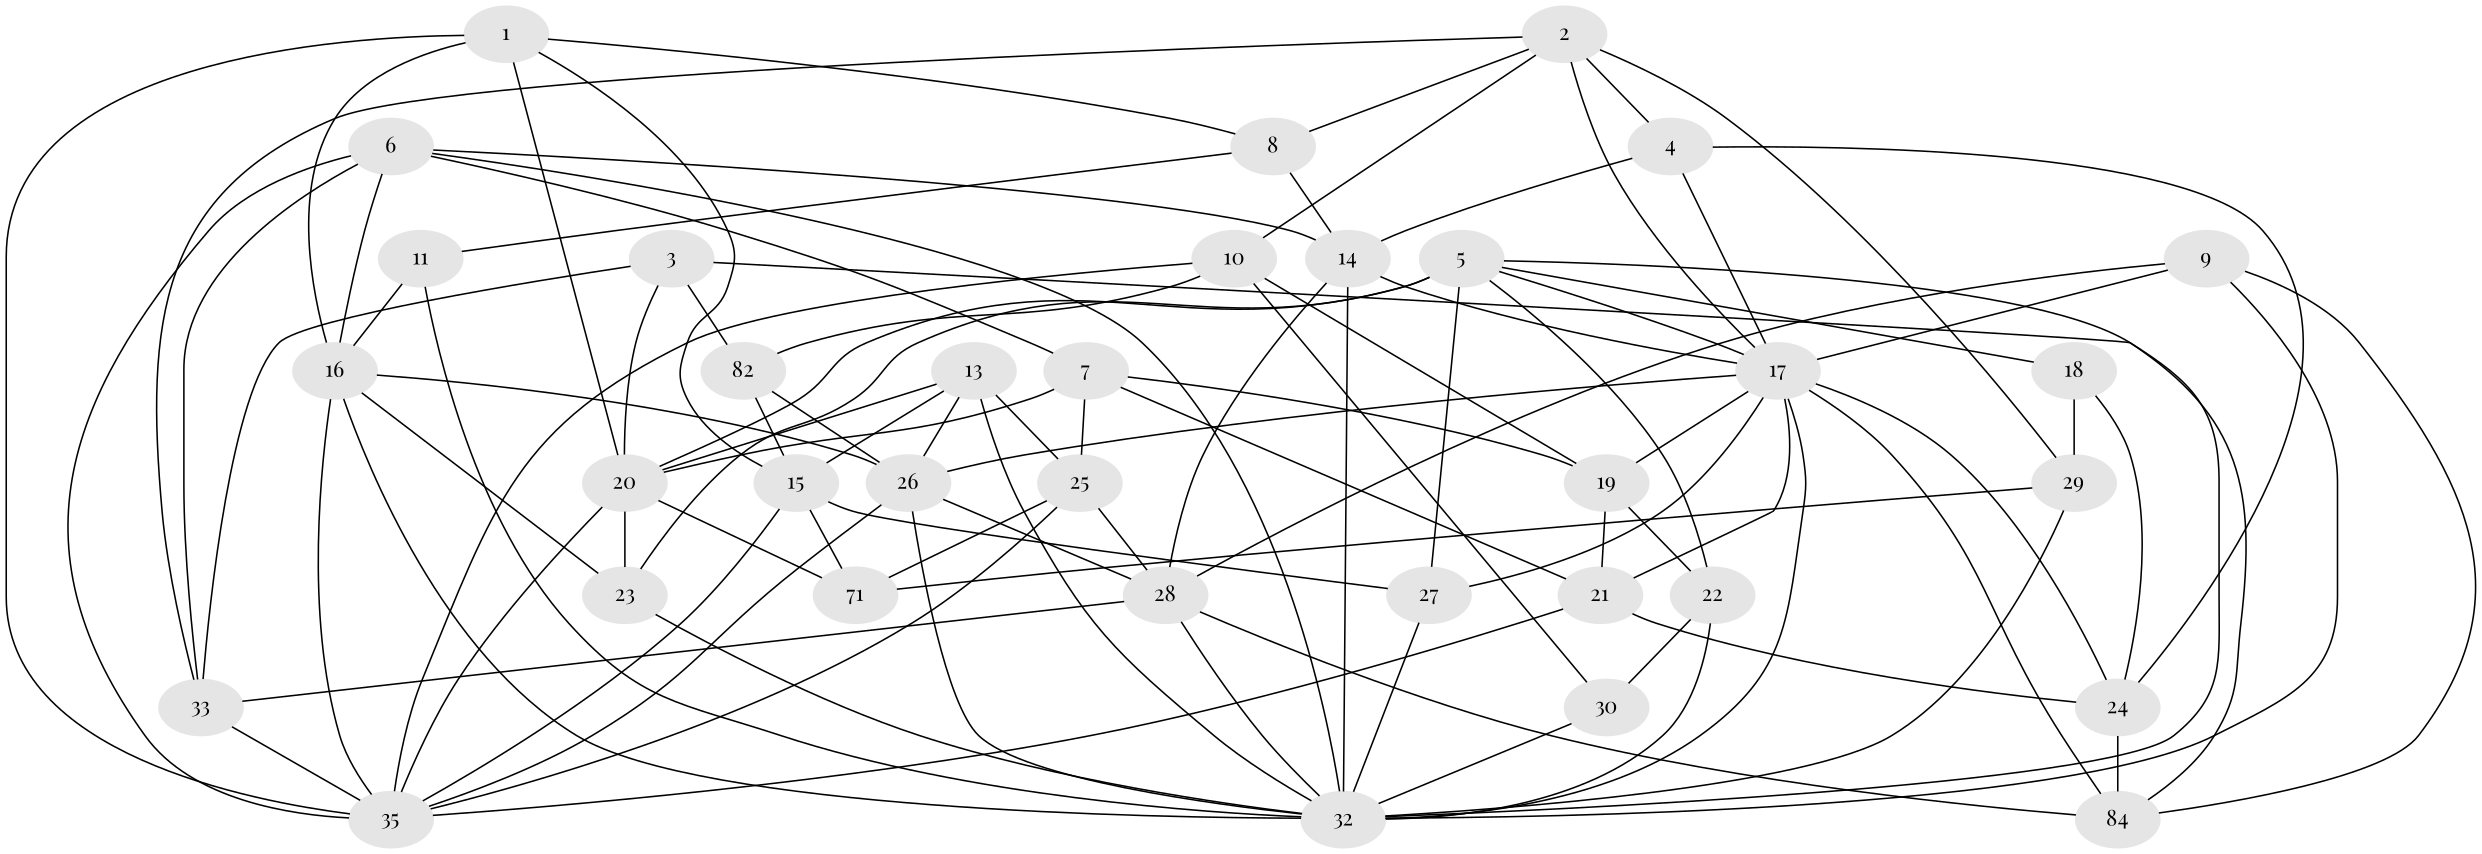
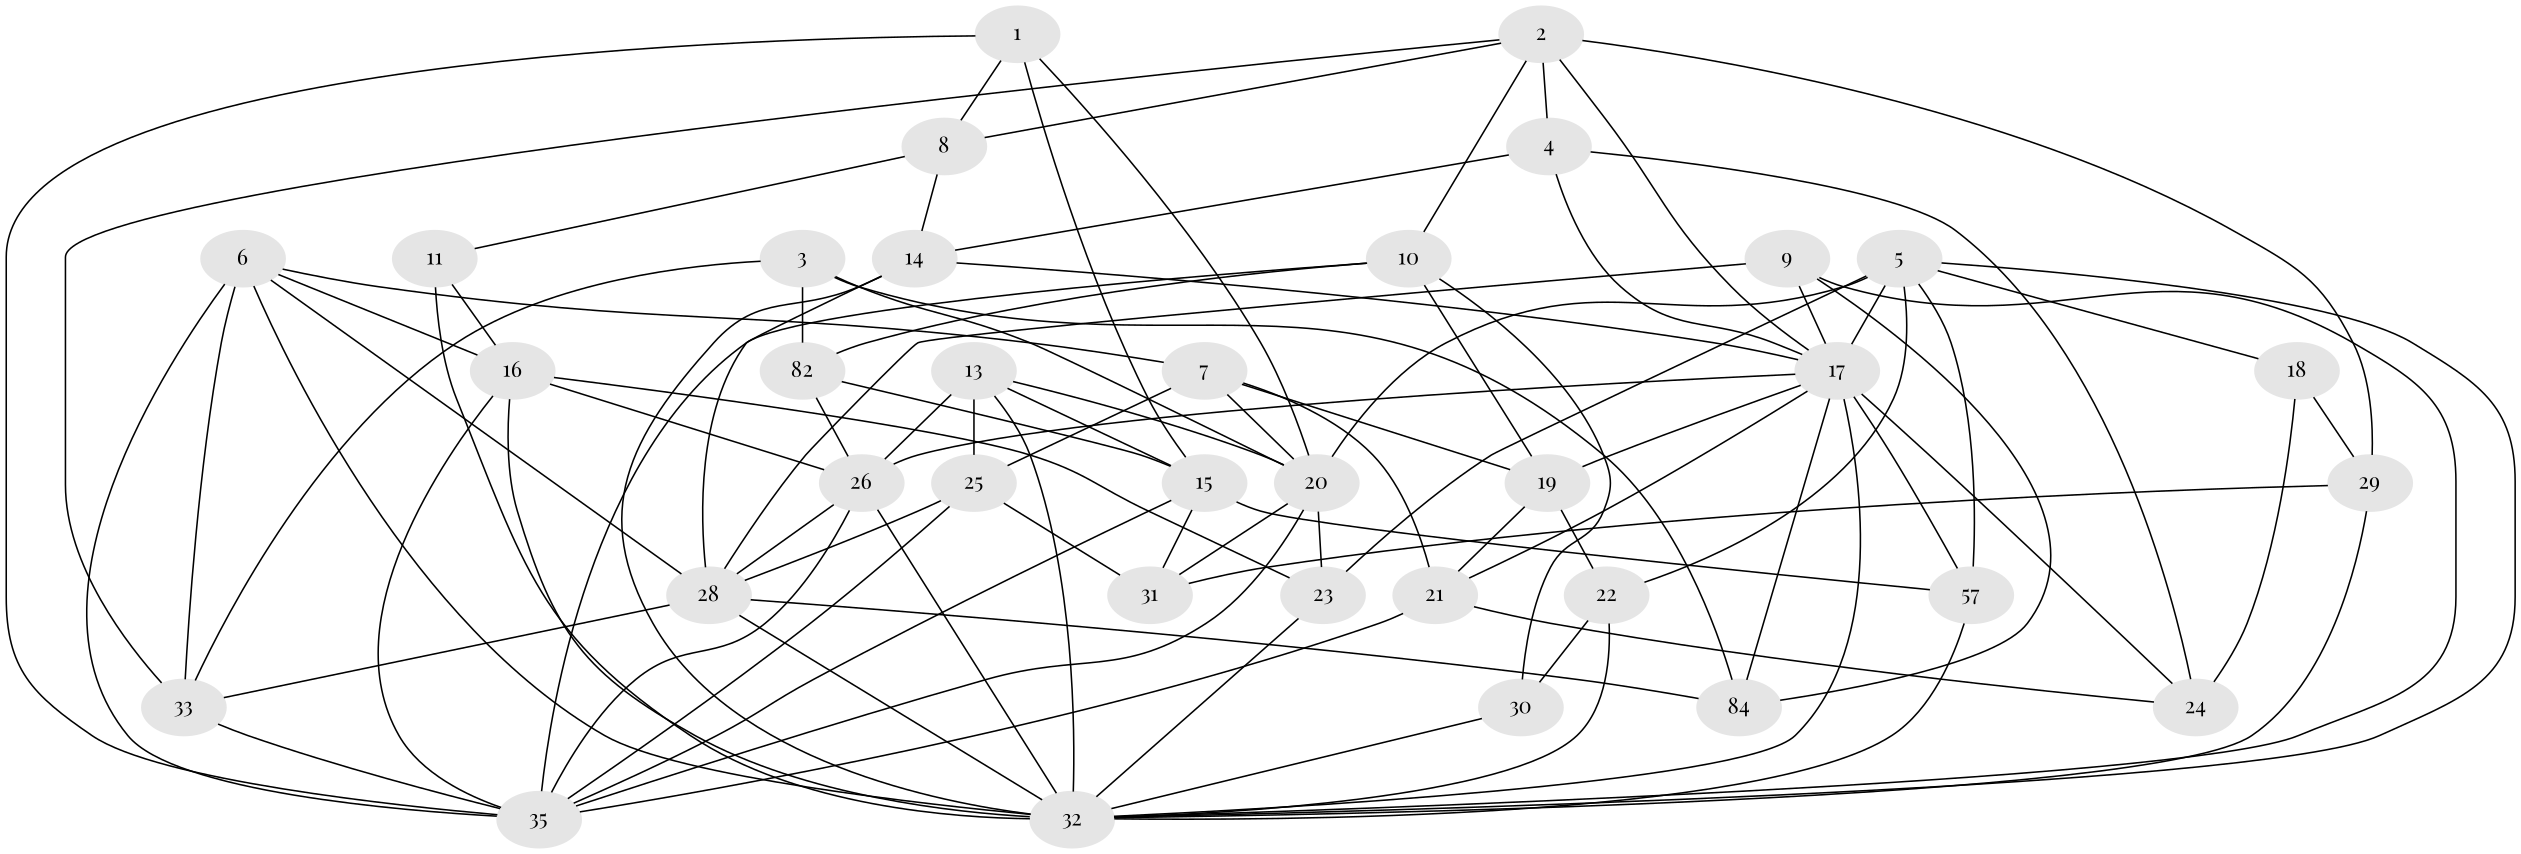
(320, 153) -> none
(877, 178) -> (486, 434)
(856, 595) -> (1150, 595)
(1429, 595) -> (1971, 595)
(2118, 776) -> none
